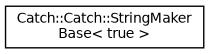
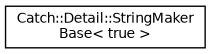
(105, 27) -> (105, 27)
